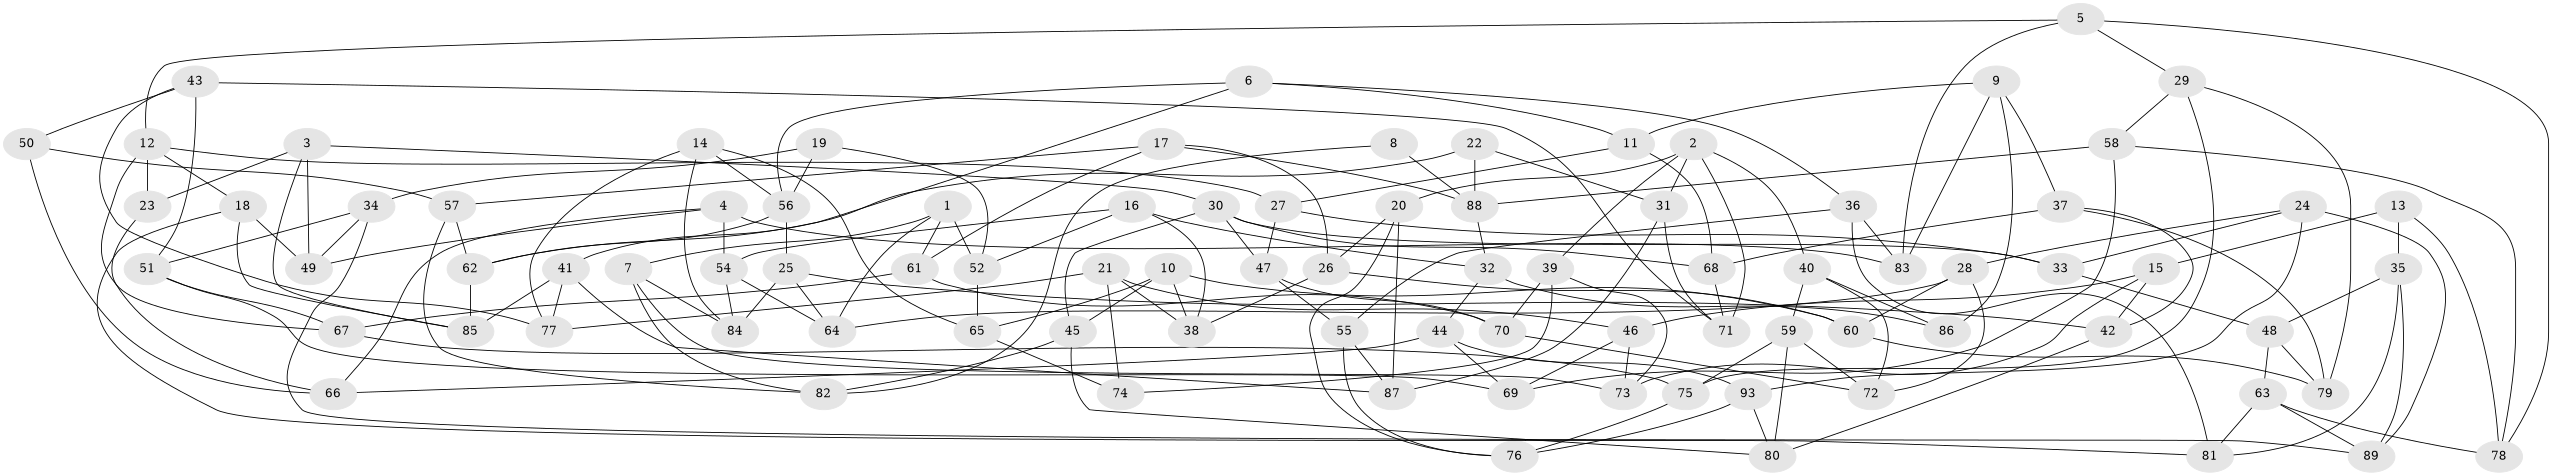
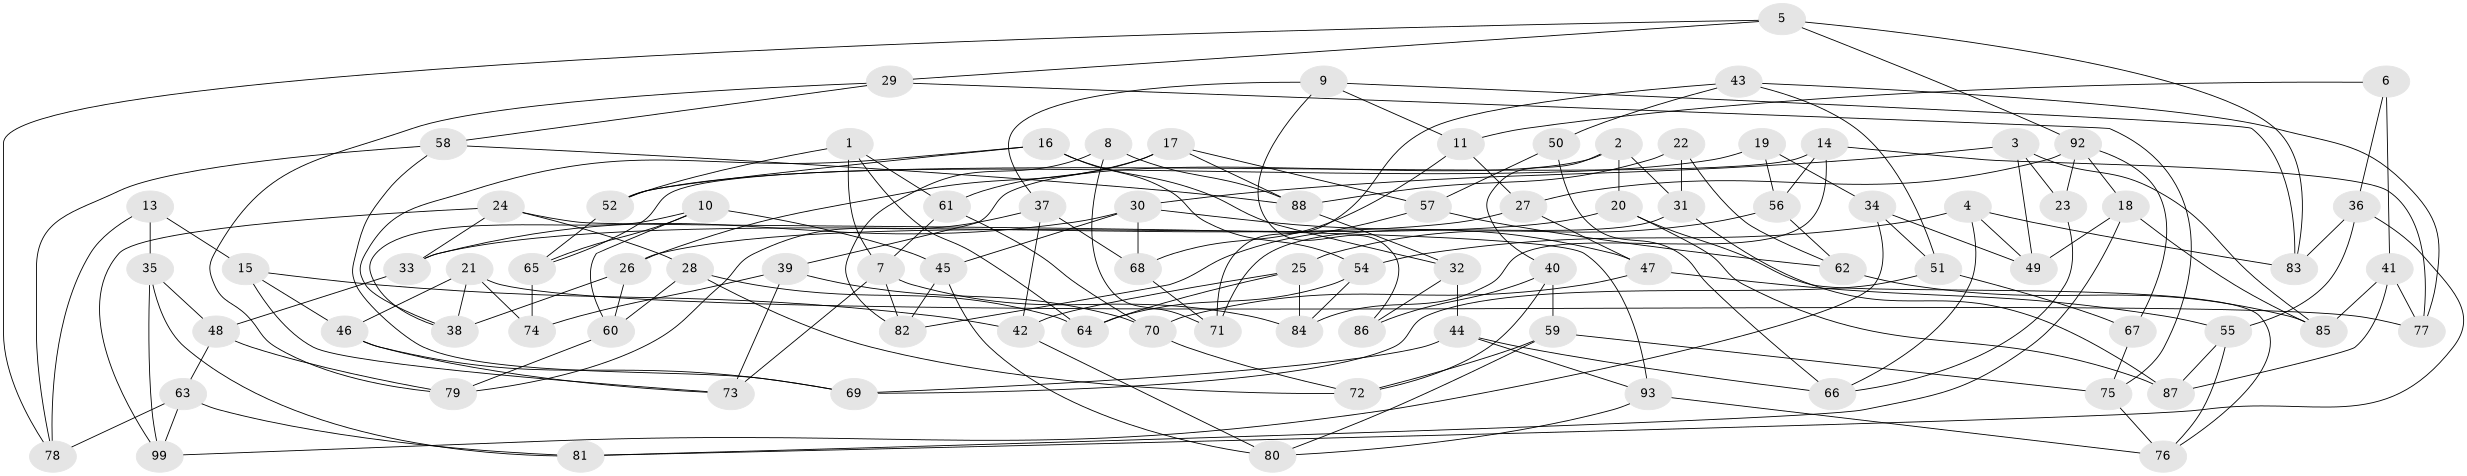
(997, 94) -> none
(148, 144) -> (2078, 144)
(1735, 227) -> (1101, 273)
(628, 300) -> (914, 238)
(2372, 457) -> (160, 457)
